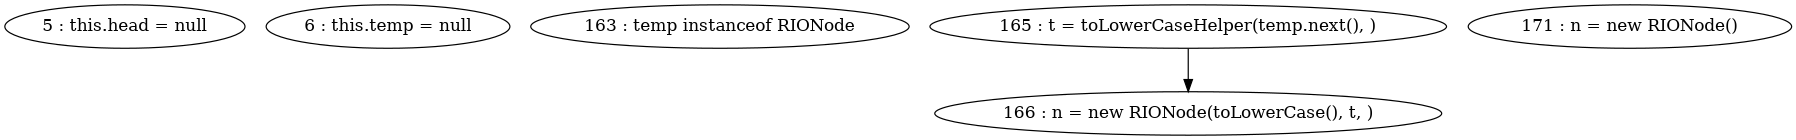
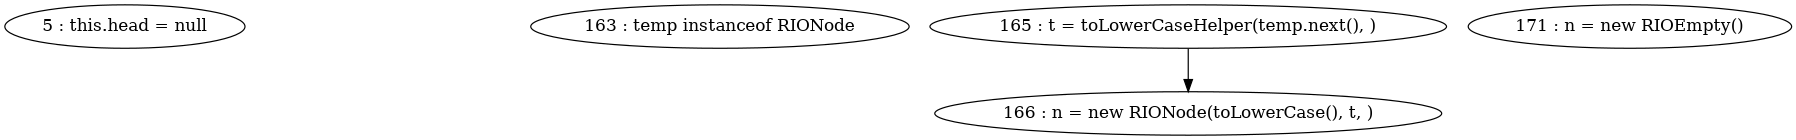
(388, 27) -> none
(1630, 27) -> (1630, 27)
